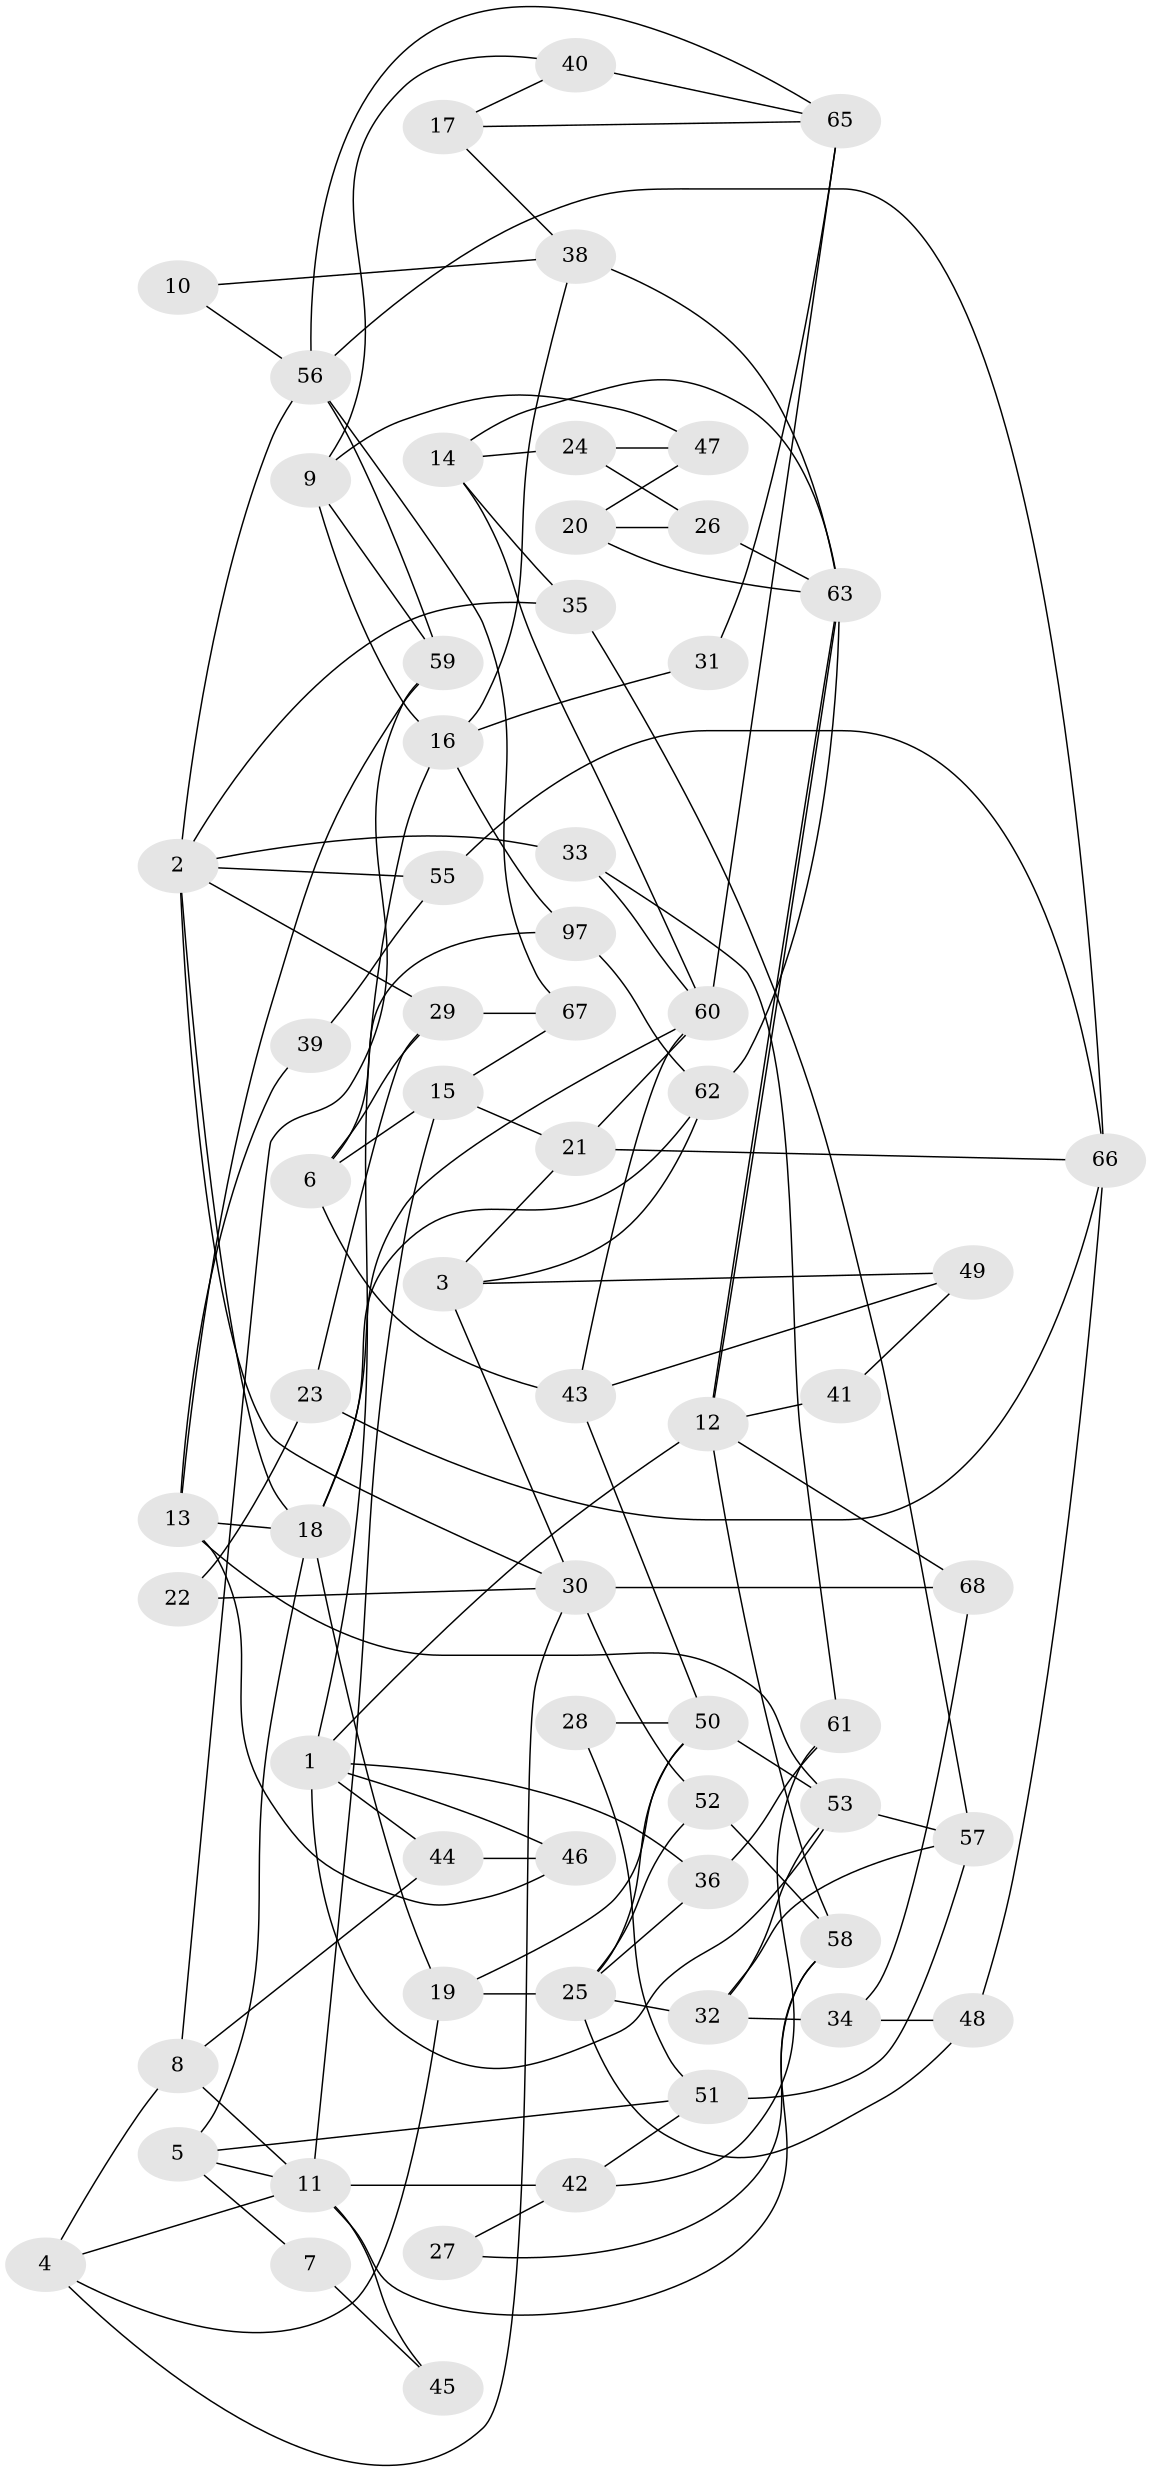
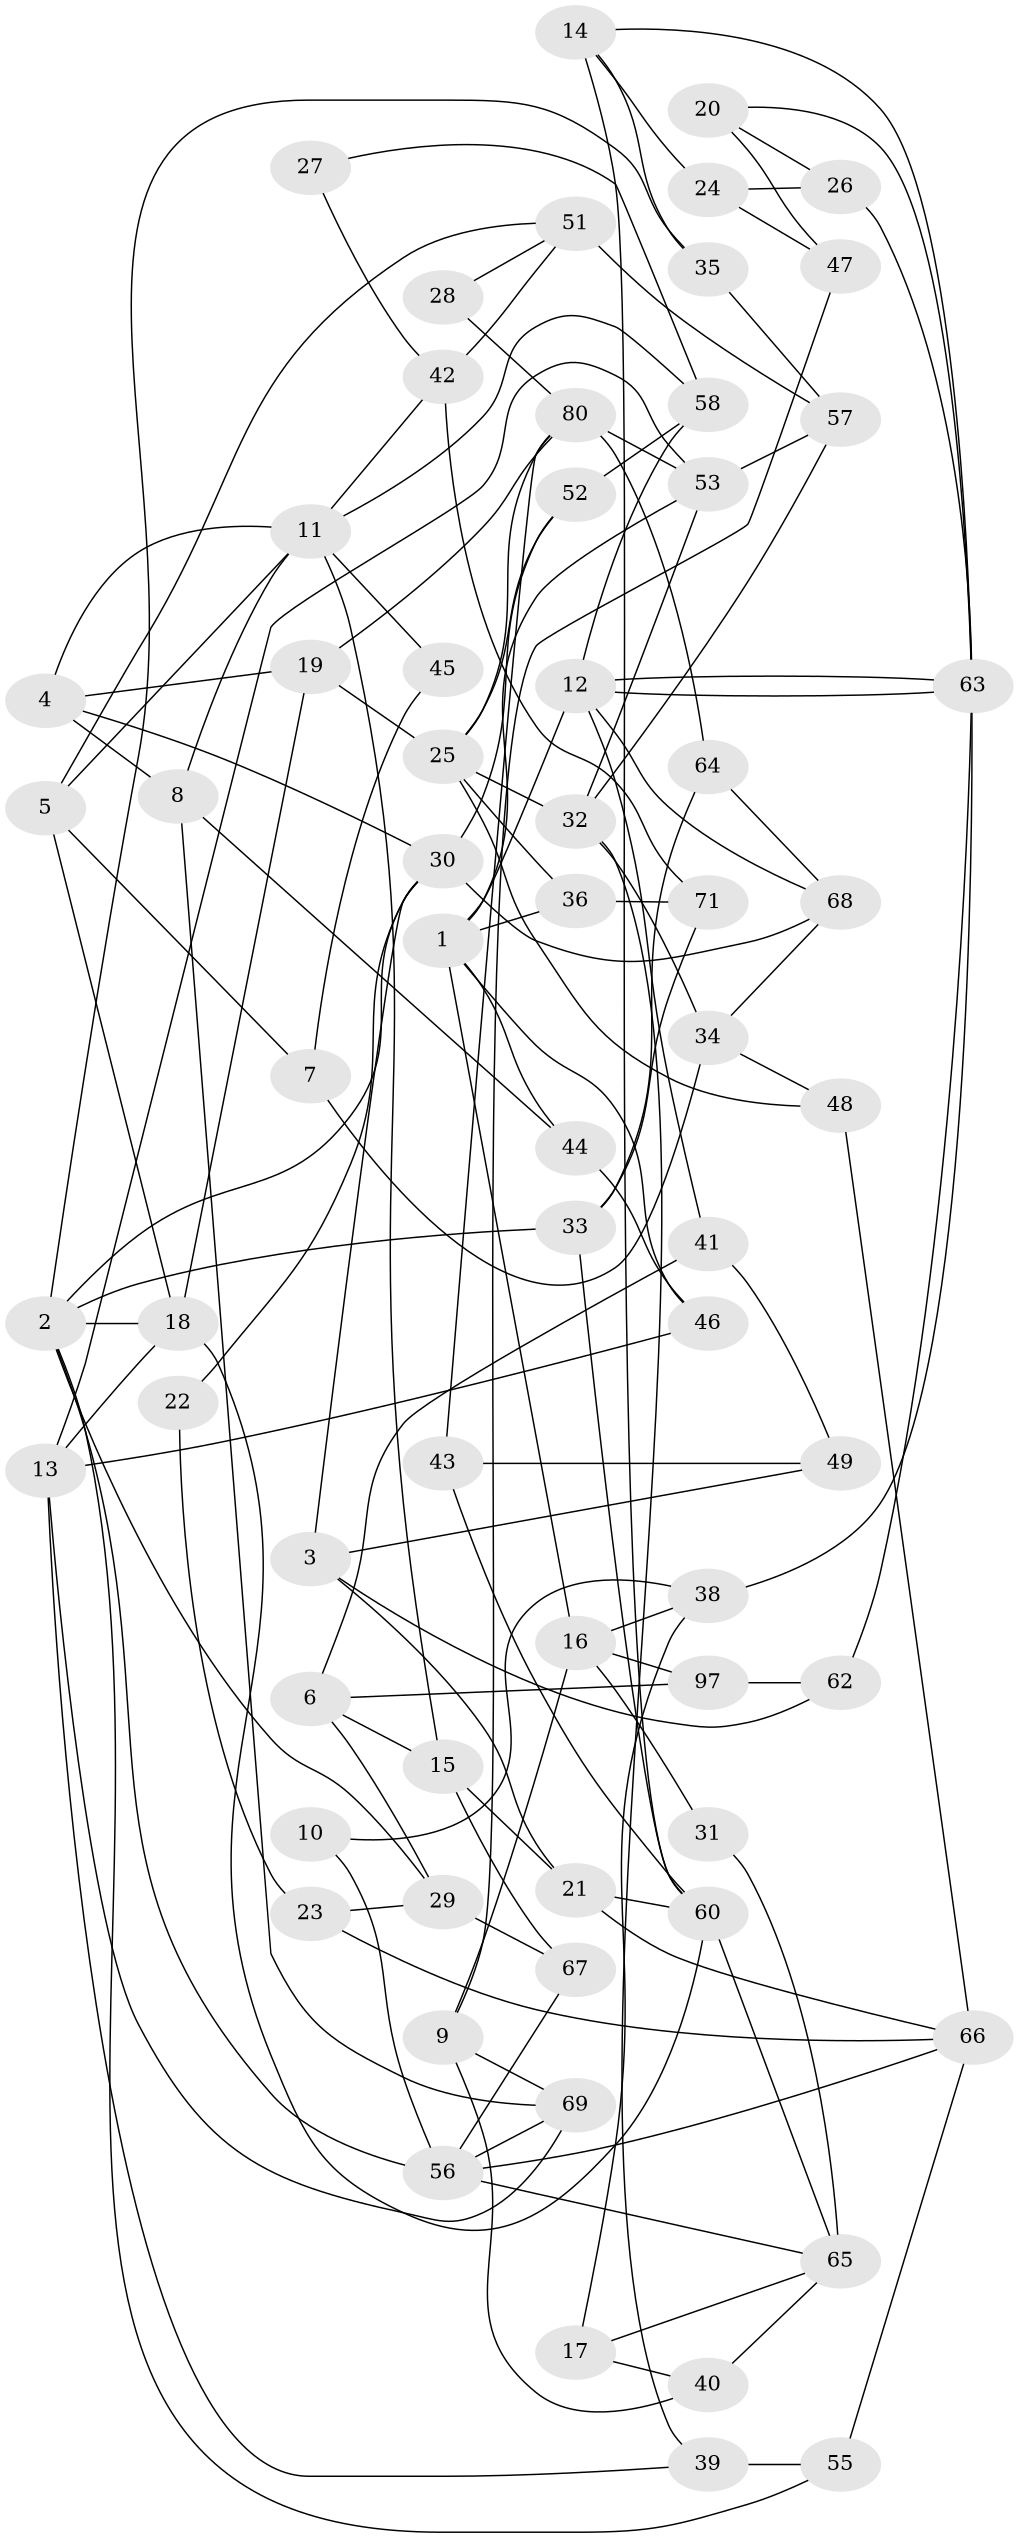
(443, 663) -> (576, 2105)
none -> (708, 767)
(423, 1229) -> none
none -> (548, 1283)
(406, 1326) -> (424, 1407)
none -> (647, 1562)
(708, 1723) -> (576, 415)
(841, 1726) -> (708, 902)
